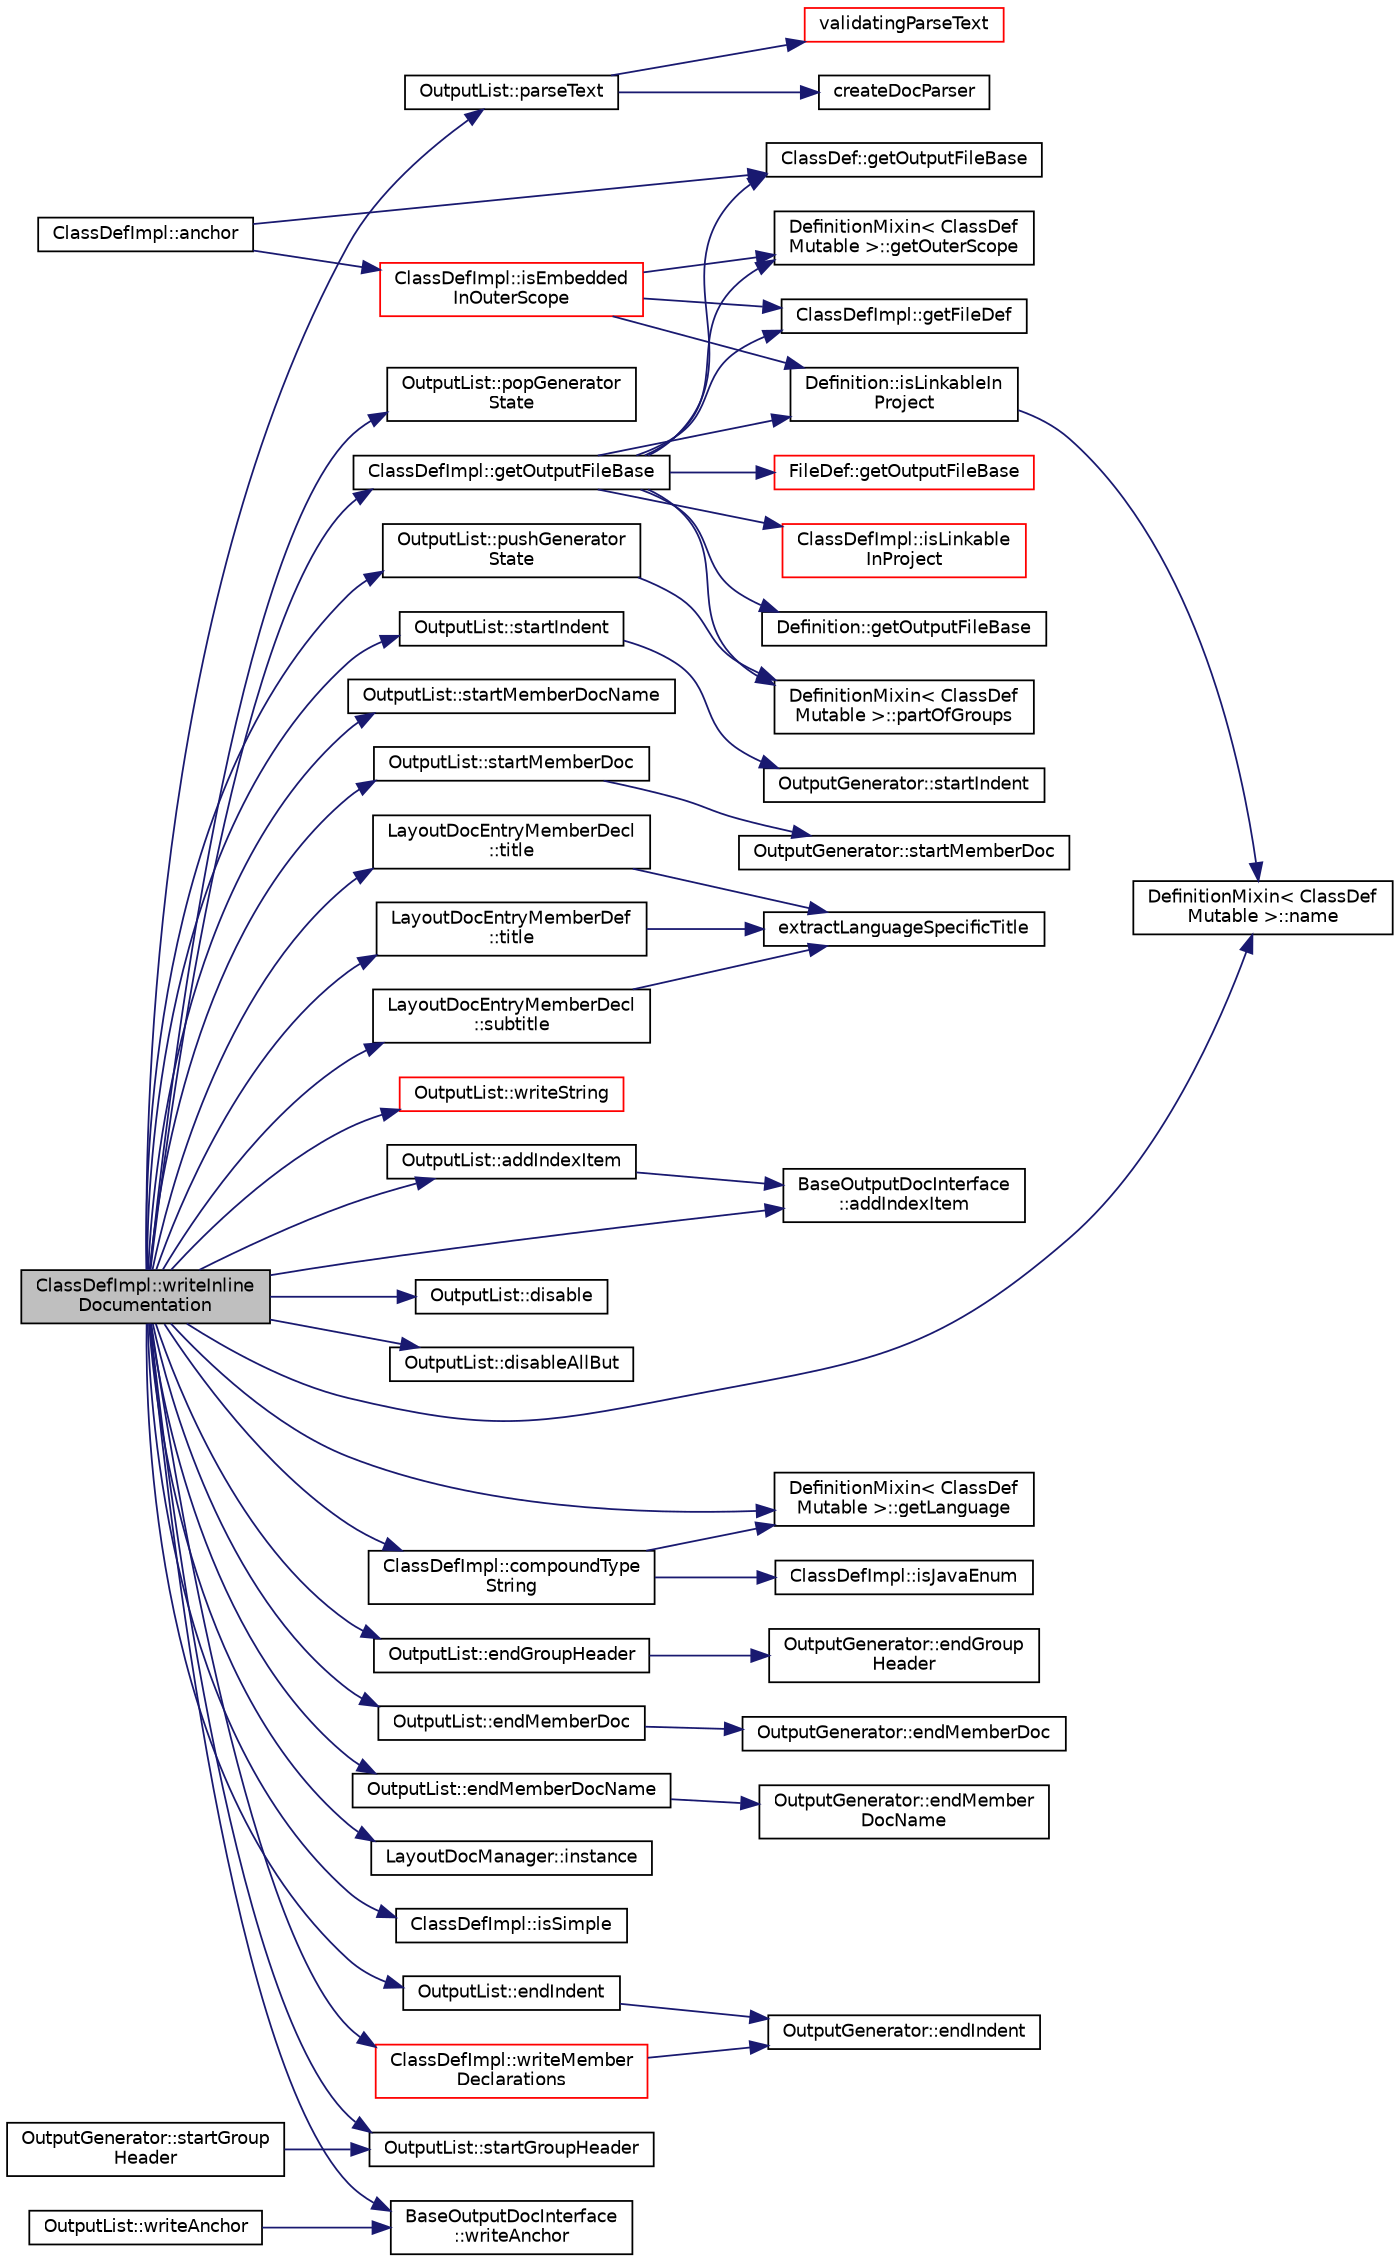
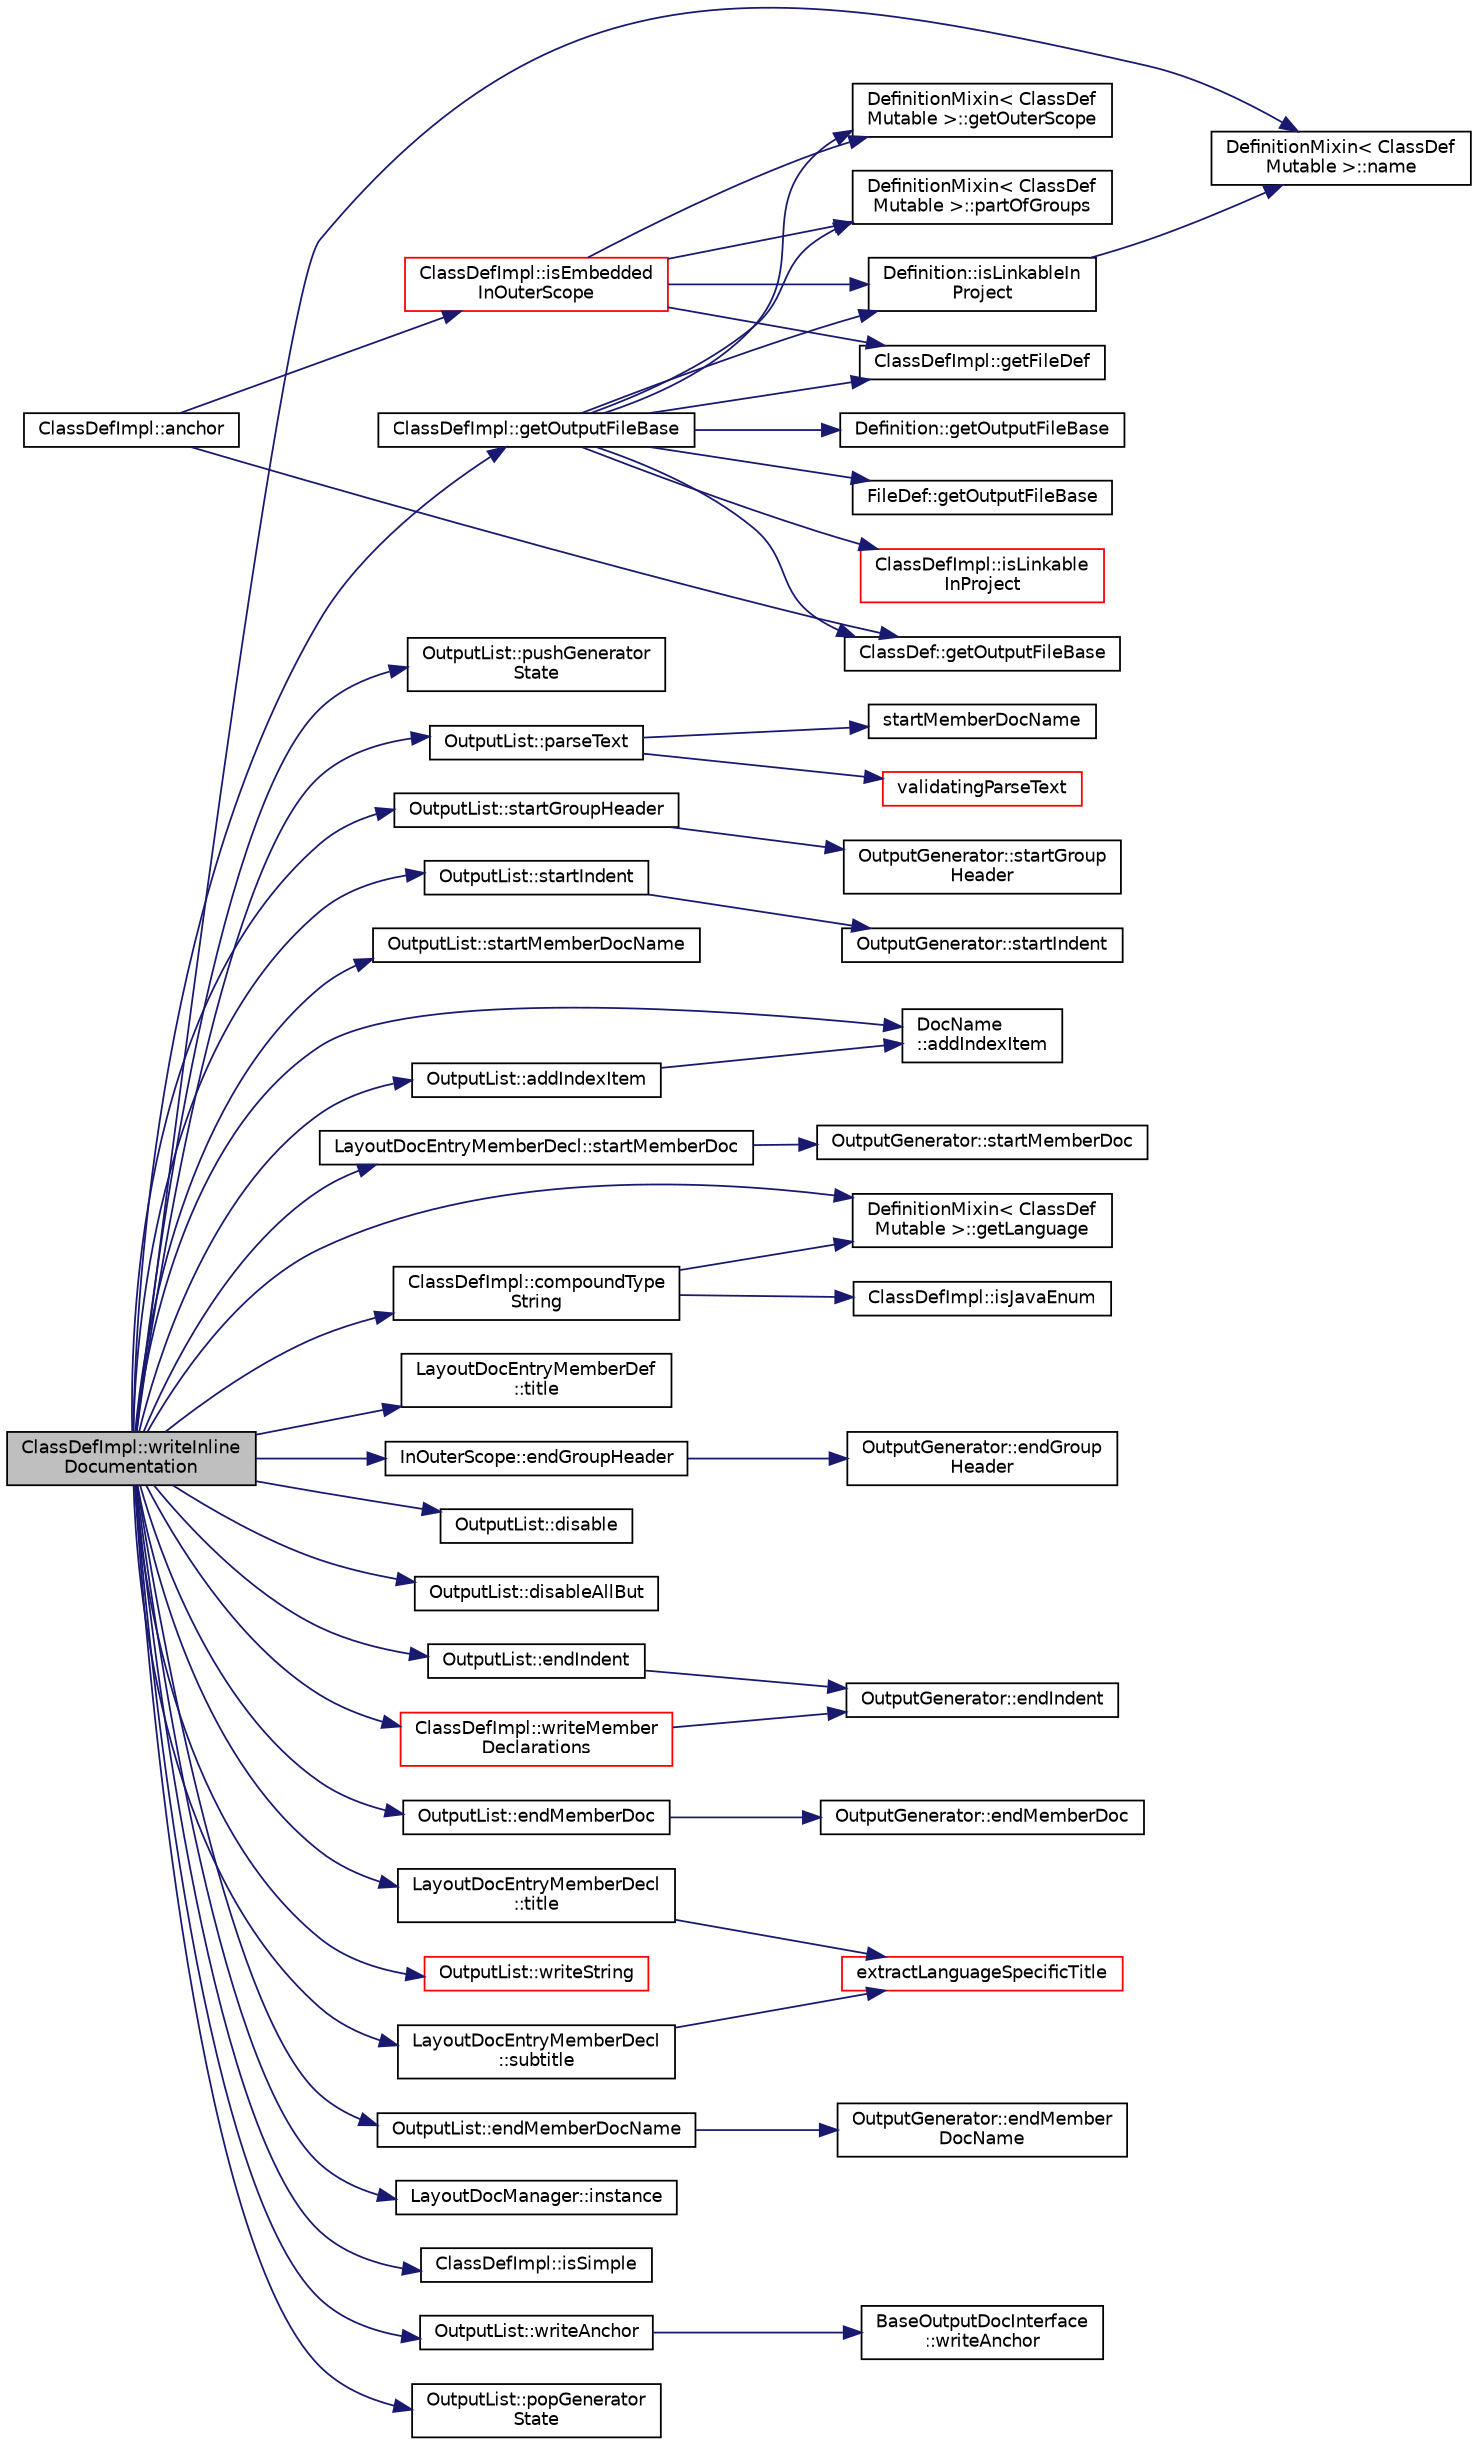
(904, 92) -> (982, 721)
(904, 473) -> (982, 498)
(700, 618) -> (751, 242)
(512, 764) -> (536, 1148)
(696, 929) -> none
(904, 929) -> (982, 1974)
(904, 1196) -> (982, 1036)
(512, 1656) -> (536, 1459)
(231, 1871) -> (214, 2040)
(313, 2149) -> (748, 837)
